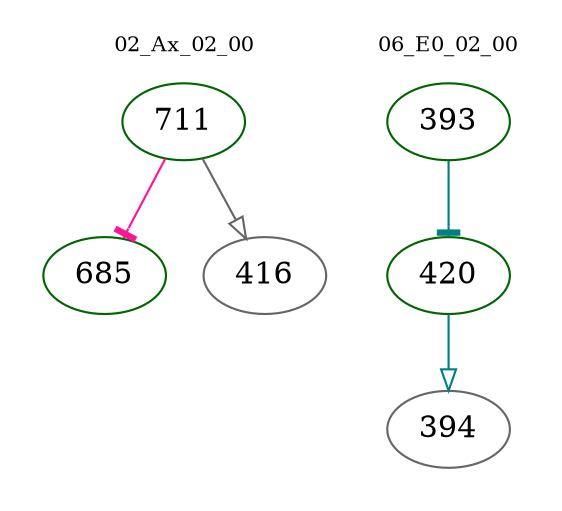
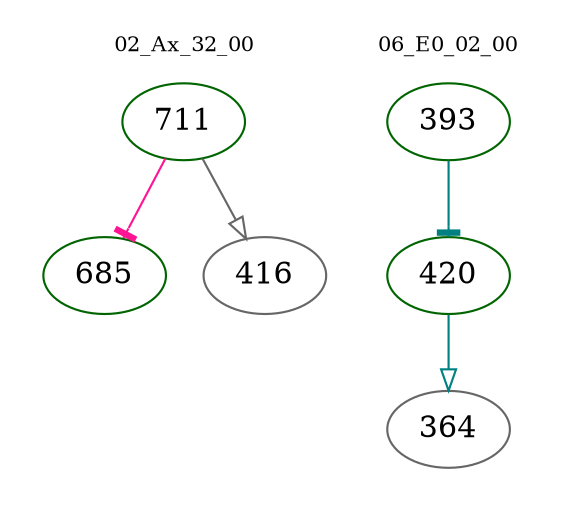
(185, 46) -> (185, 46)
(449, 429) -> (449, 429)
